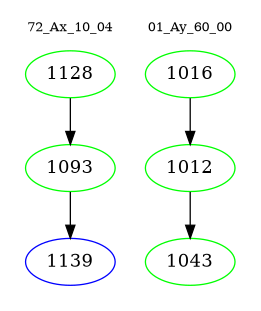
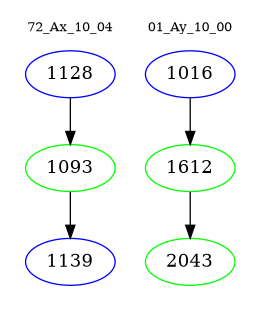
(190, 28) -> (190, 28)
(70, 74) -> (70, 74)
(190, 74) -> (190, 74)
(190, 168) -> (190, 168)
(190, 262) -> (190, 262)
